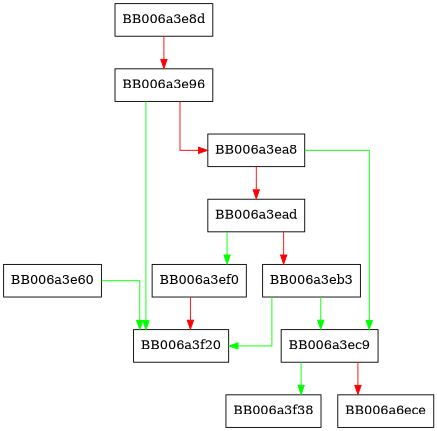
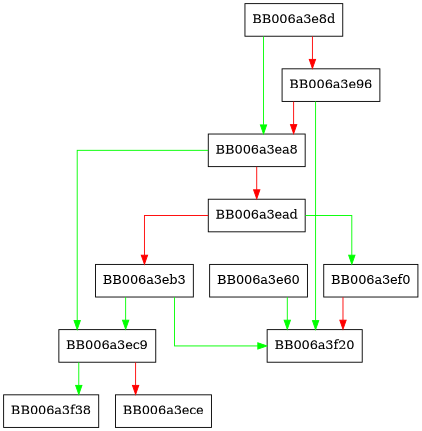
none -> (264, 81)
(386, 411) -> (163, 411)
